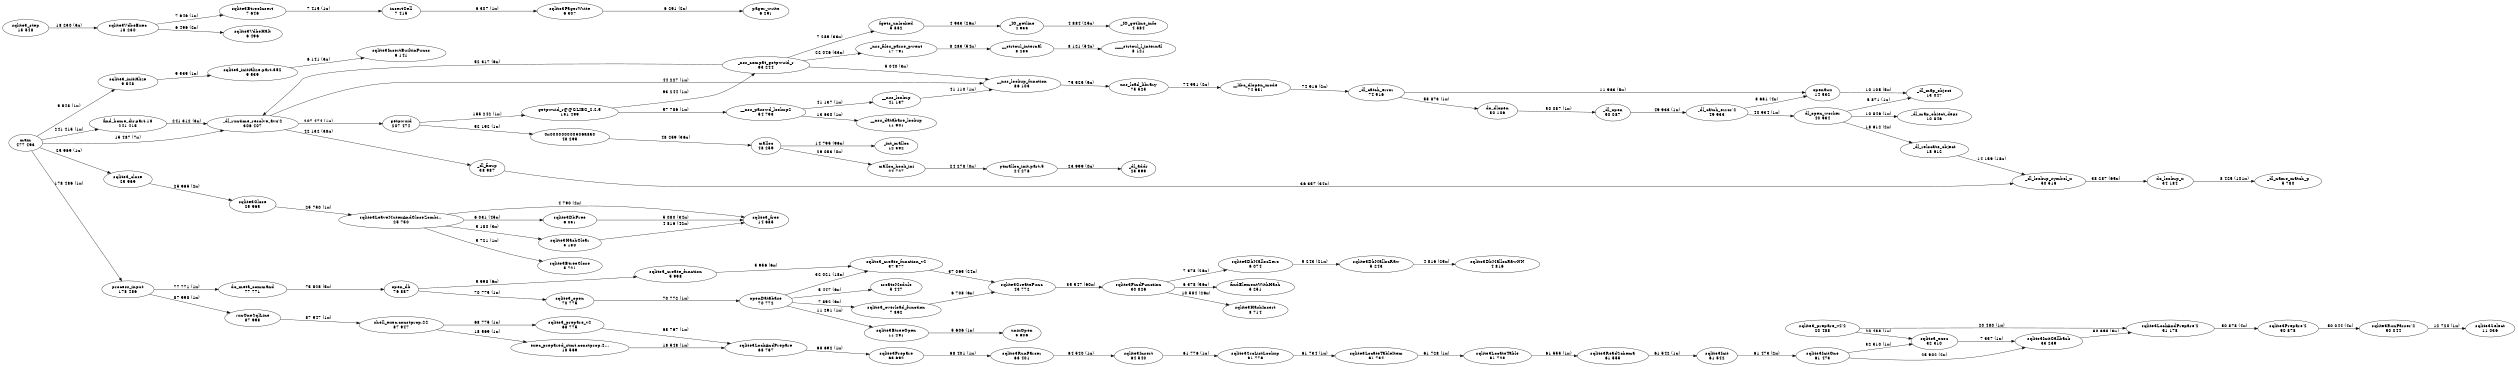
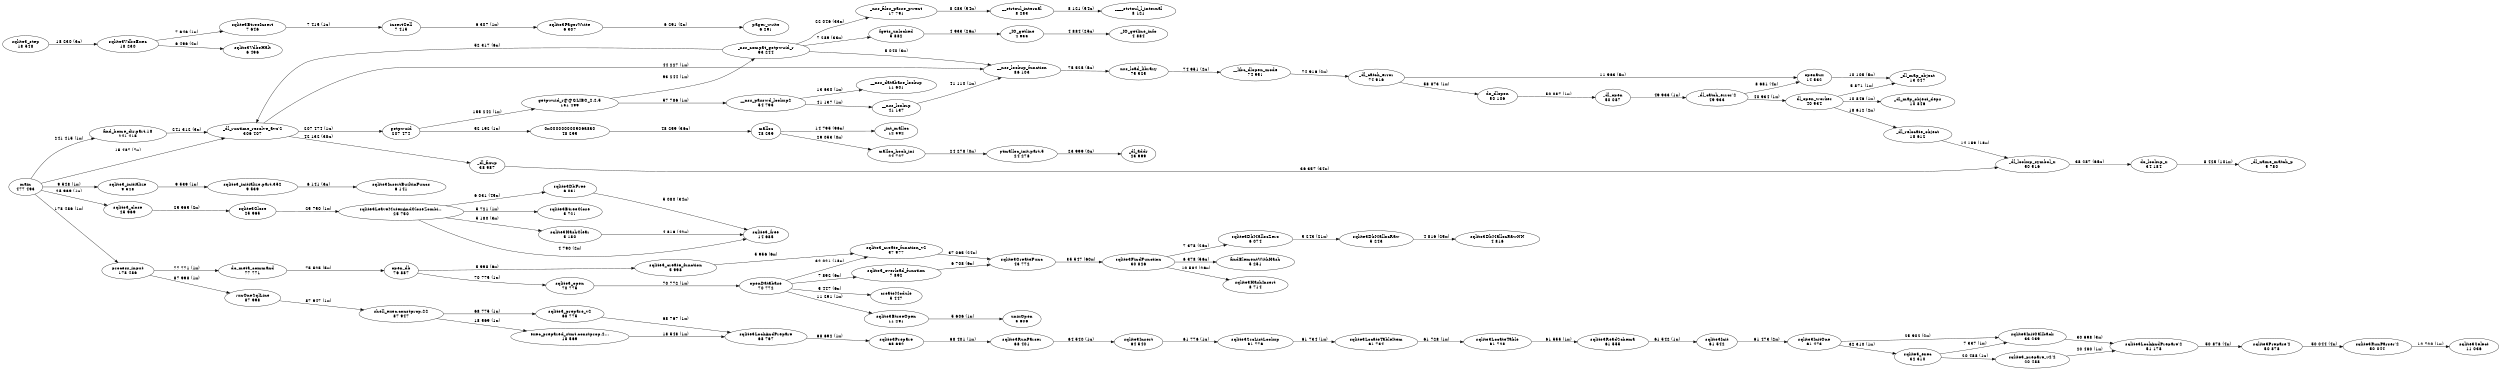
(1882, 335) -> (1967, 359)
